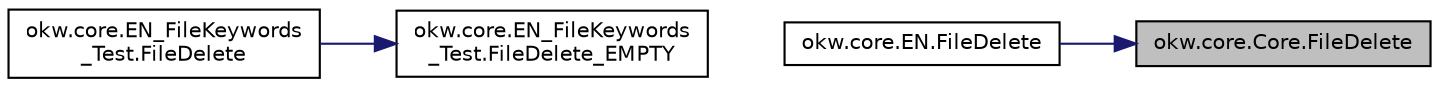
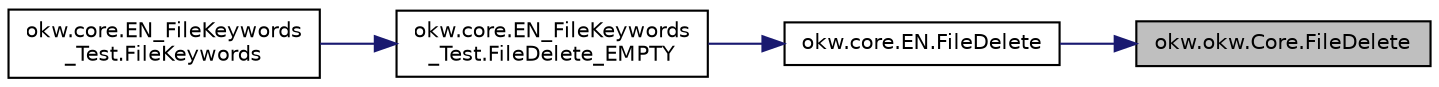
(164, 44) -> (164, 44)
none -> (735, 44)
(1283, 44) -> (1283, 44)
